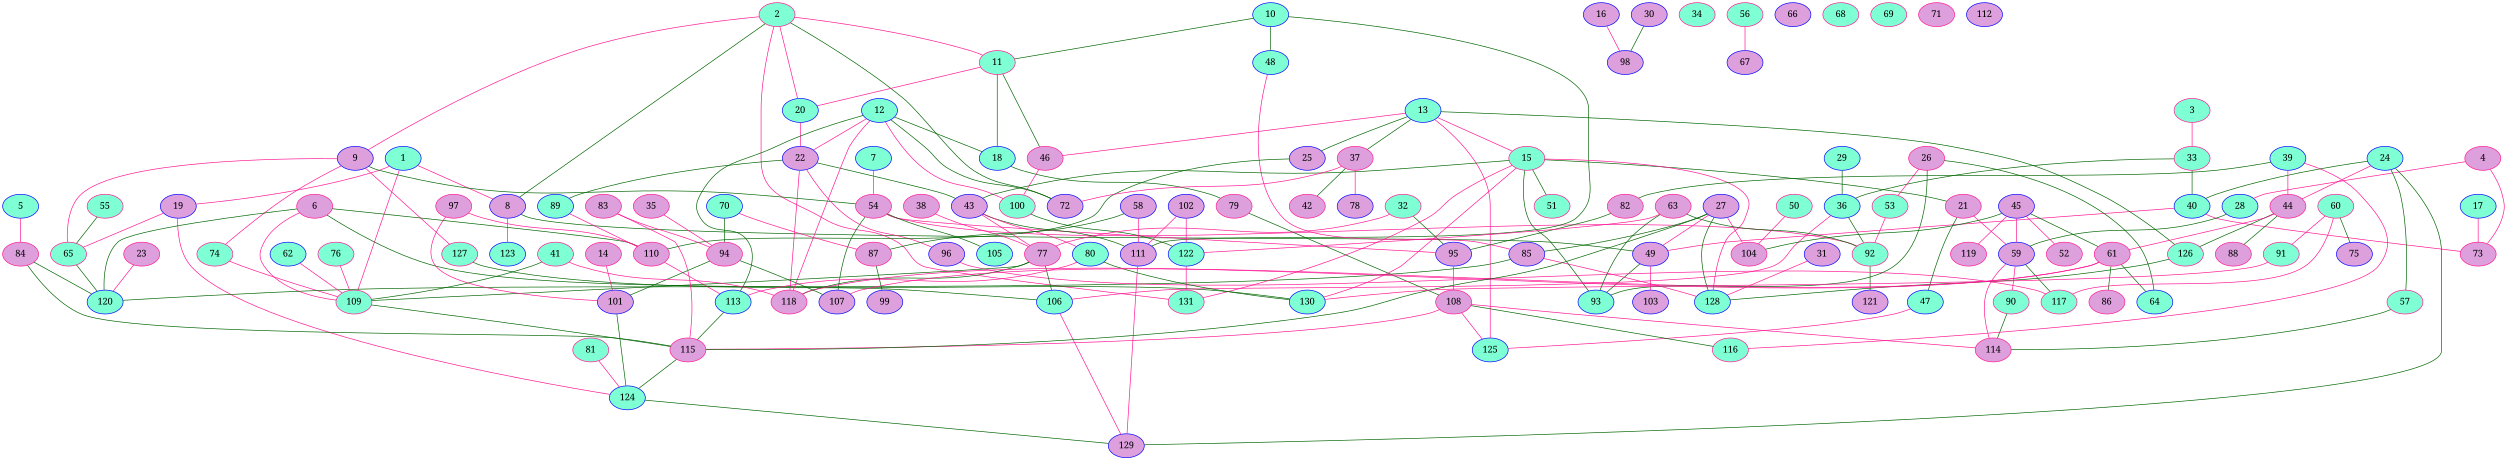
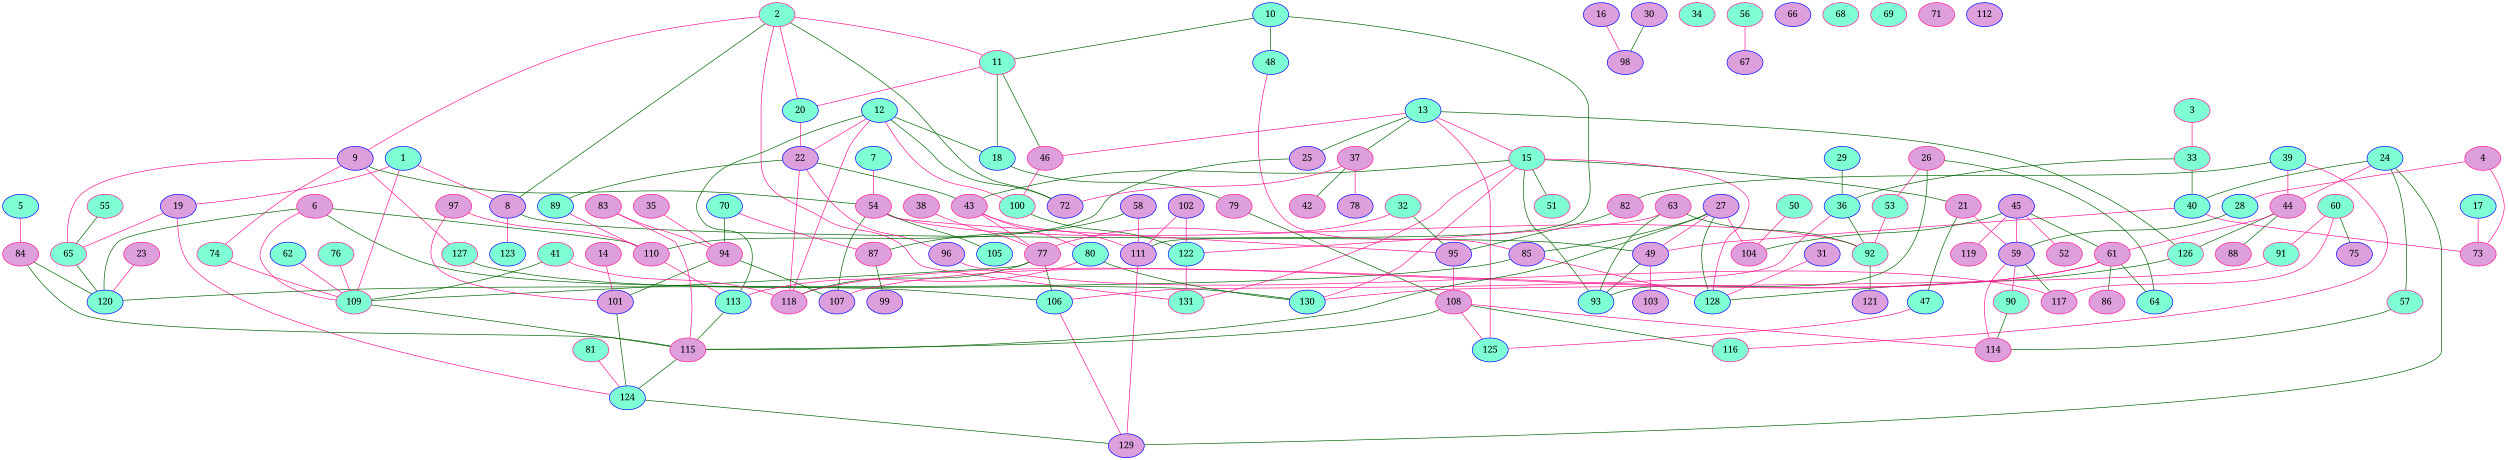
(969, 206) -> (969, 206)
(1054, 230) -> (1054, 230)
(2059, 302) -> (2059, 302)
(1111, 341) -> (1111, 341)
